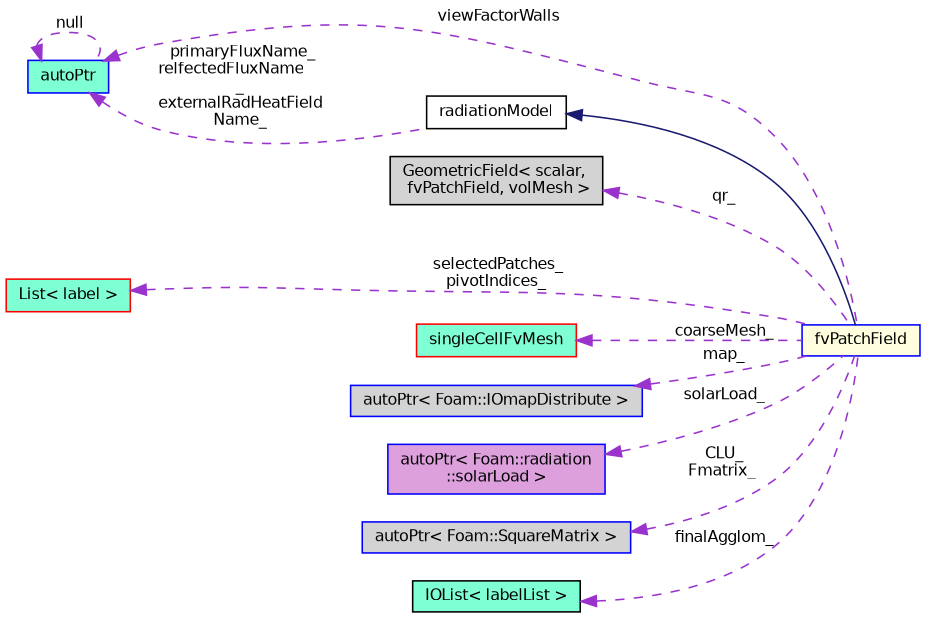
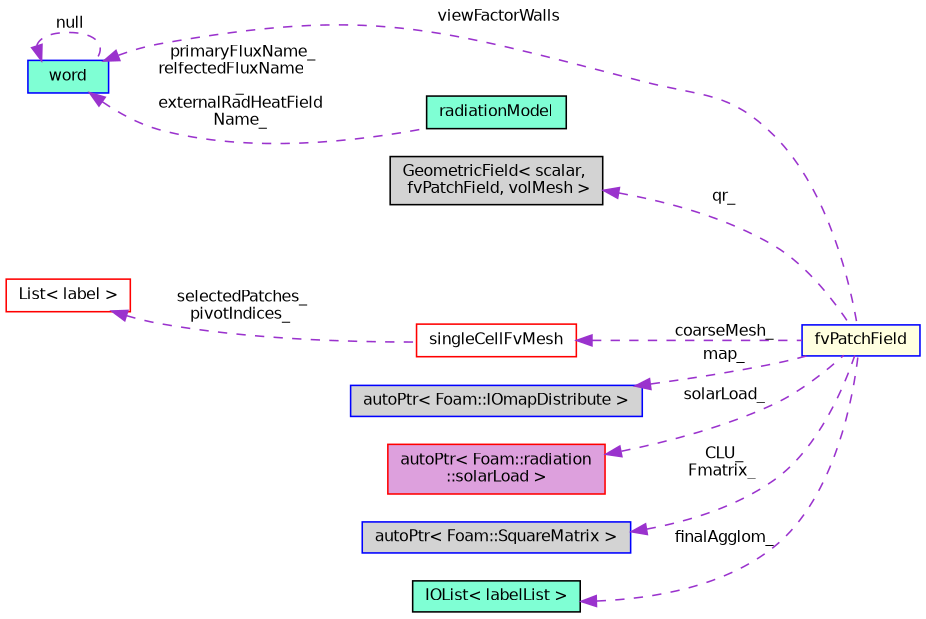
(68, 77) -> (68, 77)
(496, 112) -> (496, 112)
(758, 171) -> none
(480, 292) -> (270, 337)
(68, 295) -> (68, 295)
(496, 340) -> (496, 340)
(496, 469) -> (496, 469)
